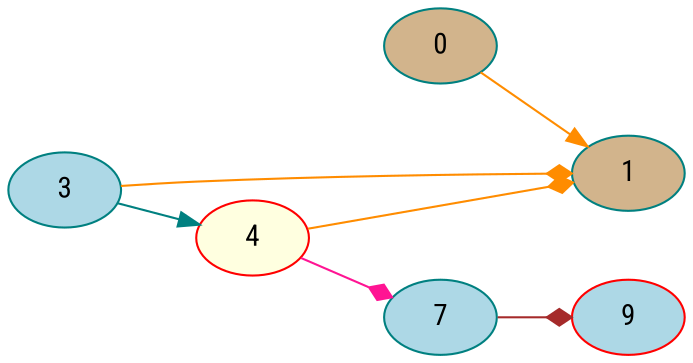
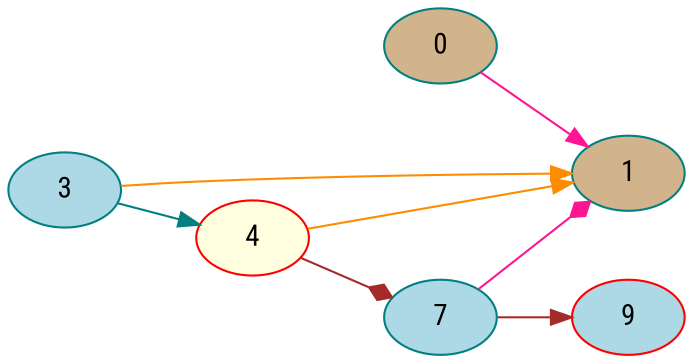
(525, 103) -> (525, 103)
(336, 177) -> (336, 177)
(430, 207) -> (430, 207)
none -> (524, 253)
(335, 273) -> (335, 273)
(524, 317) -> (524, 317)
